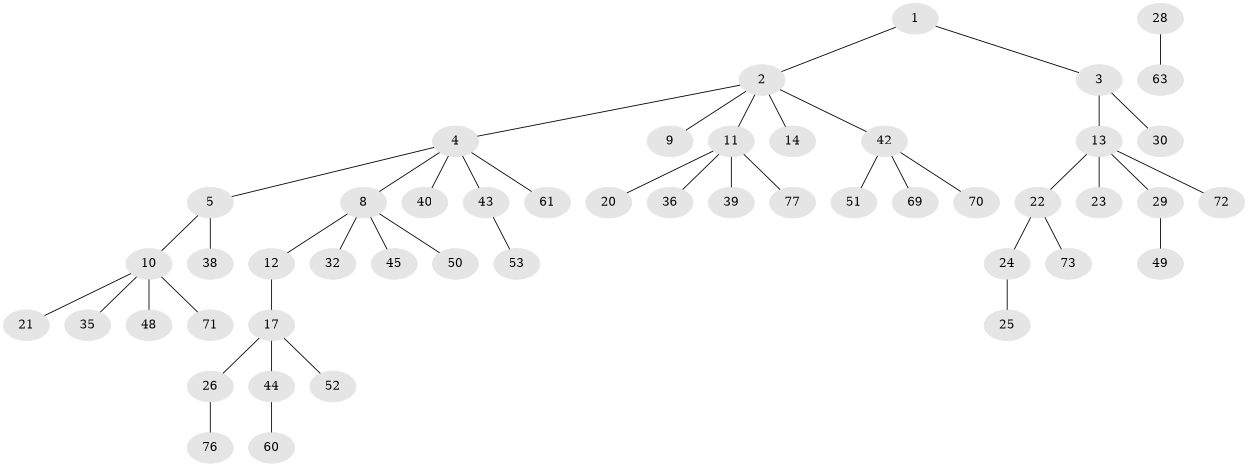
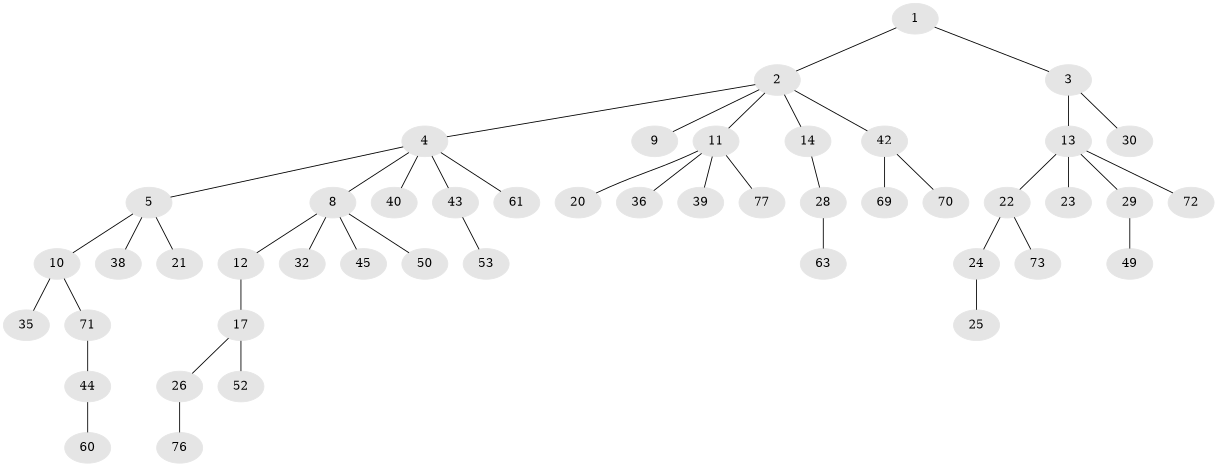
none -> (816, 172)
(854, 203) -> none
(88, 295) -> (164, 233)
(149, 325) -> none
(272, 356) -> (88, 356)
